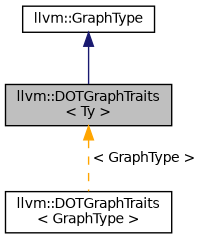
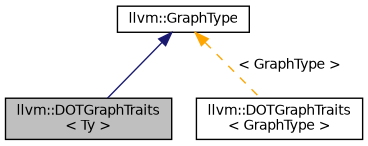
(89, 166) -> (233, 70)
